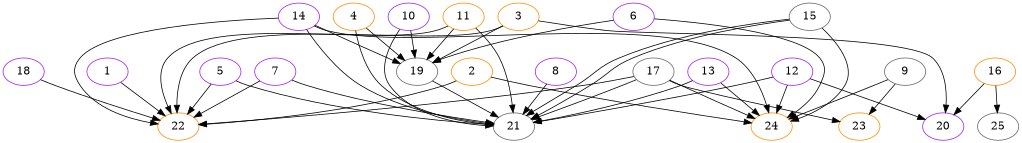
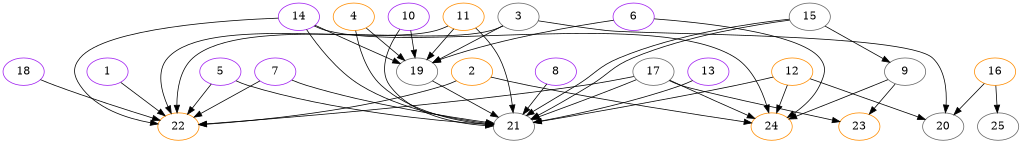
(518, 17) -> (518, 17)
(792, 72) -> (792, 72)
(846, 82) -> (864, 48)
(733, 93) -> none
(943, 127) -> (943, 127)
